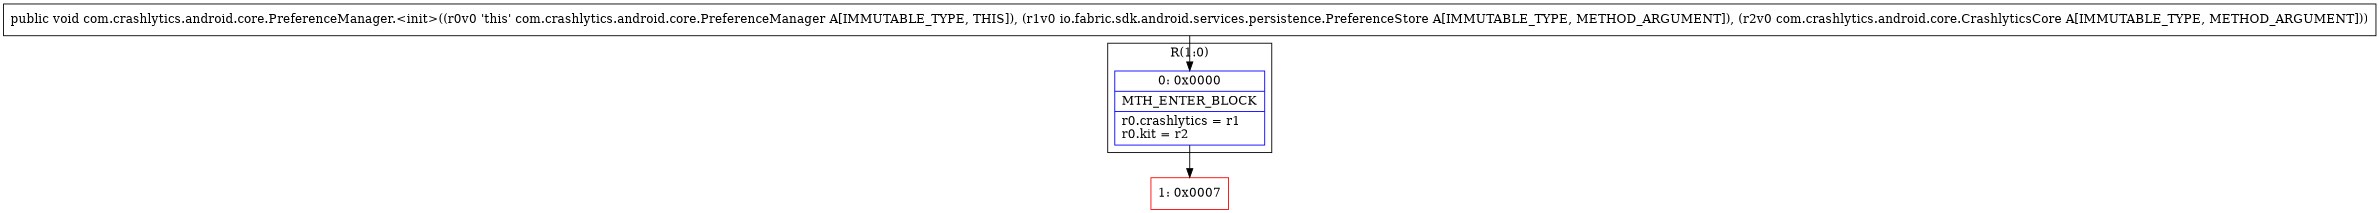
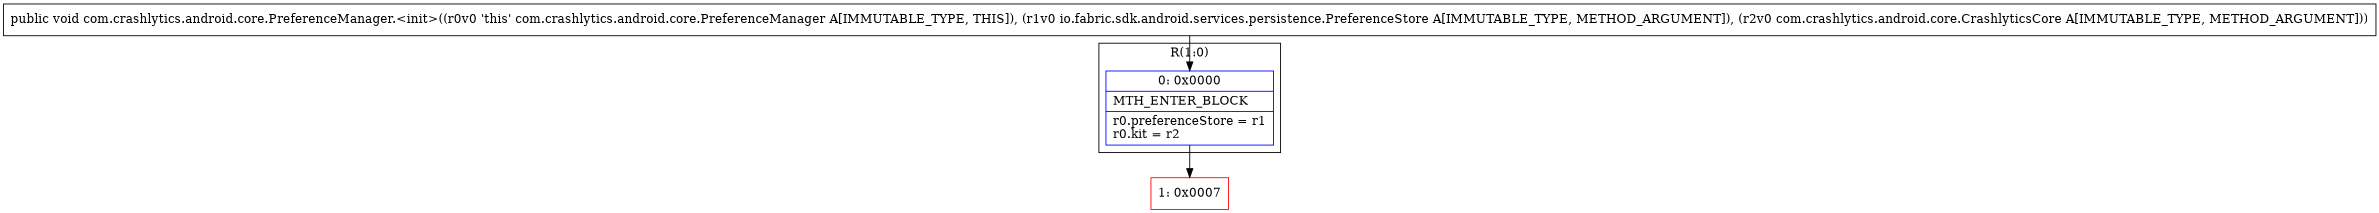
(1181, 121) -> (1190, 121)
